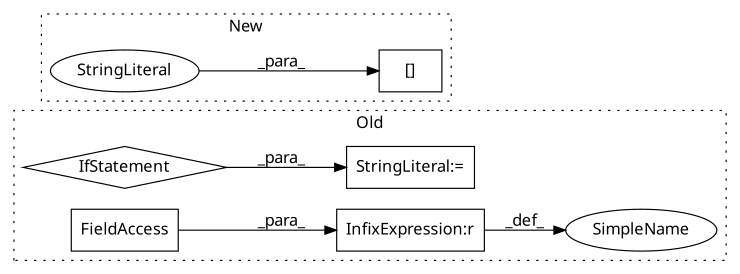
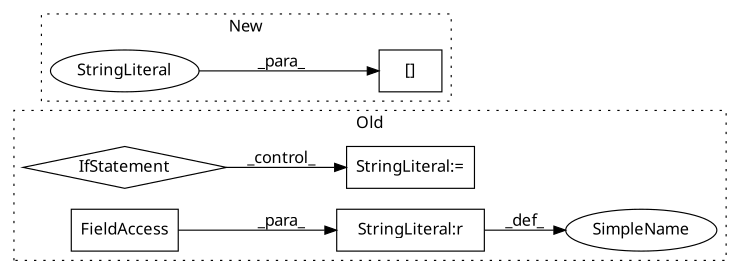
(281, 159) -> (281, 159)
(411, 230) -> (411, 230)
